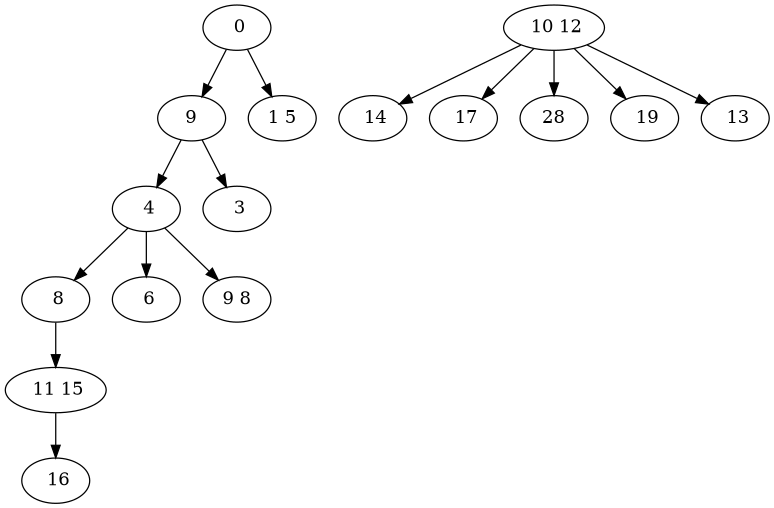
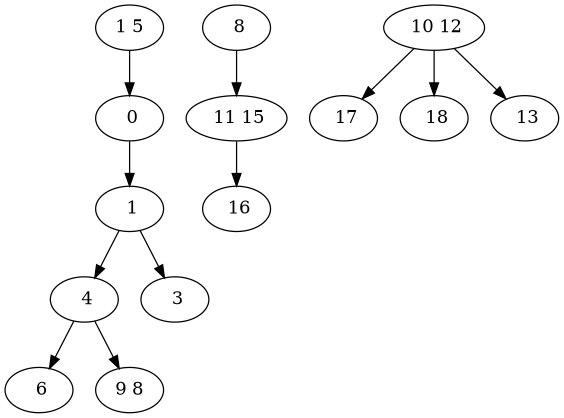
(257, 67) -> (130, 67)
(192, 118) -> (130, 209)
(373, 118) -> none
(554, 118) -> (434, 118)
(645, 118) -> none
(106, 250) -> none
